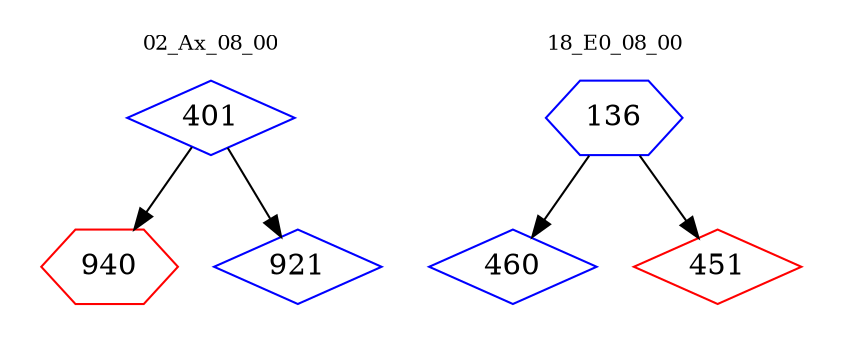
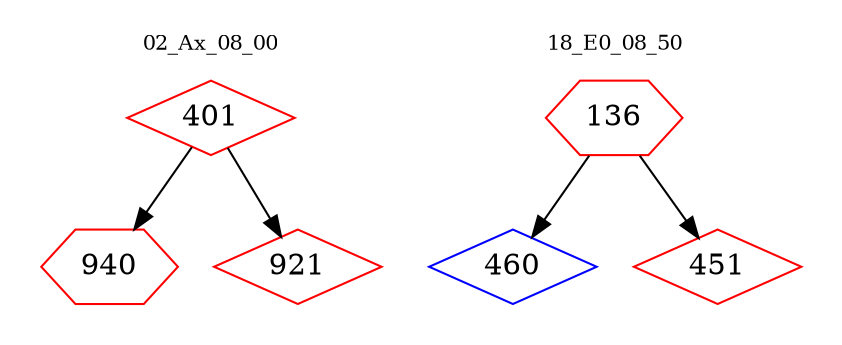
(615, 44) -> (615, 44)
(211, 118) -> (211, 118)
(614, 118) -> (614, 118)
(298, 267) -> (298, 267)
